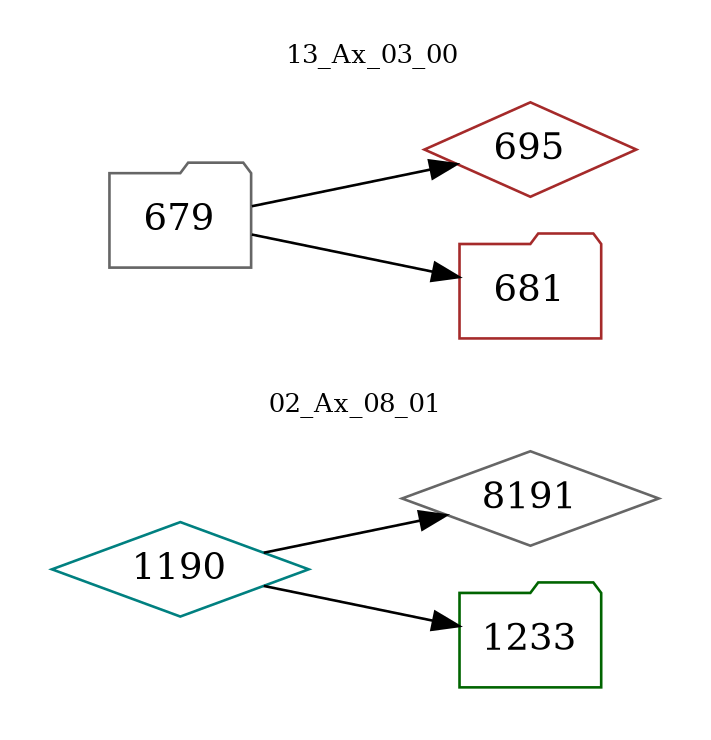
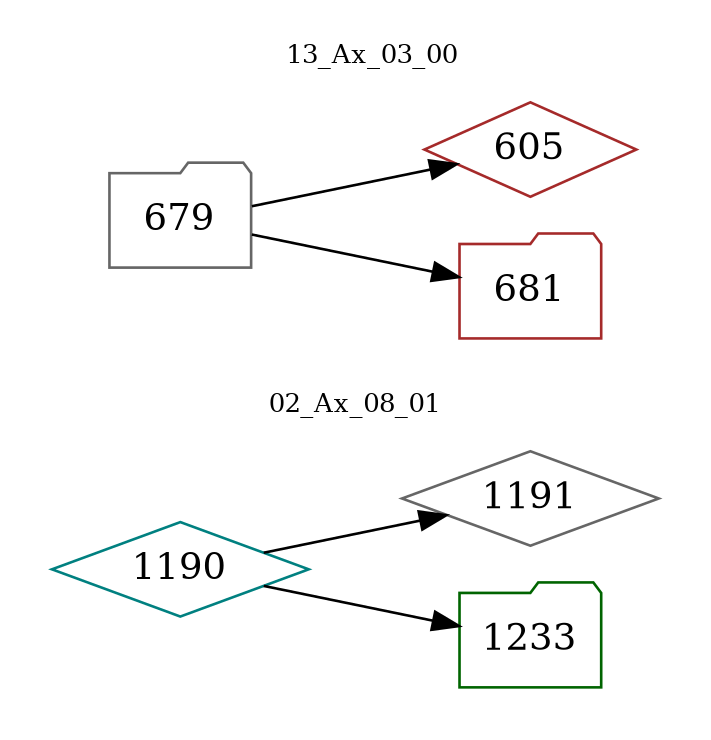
(530, 150) -> (530, 150)
(530, 498) -> (530, 498)
